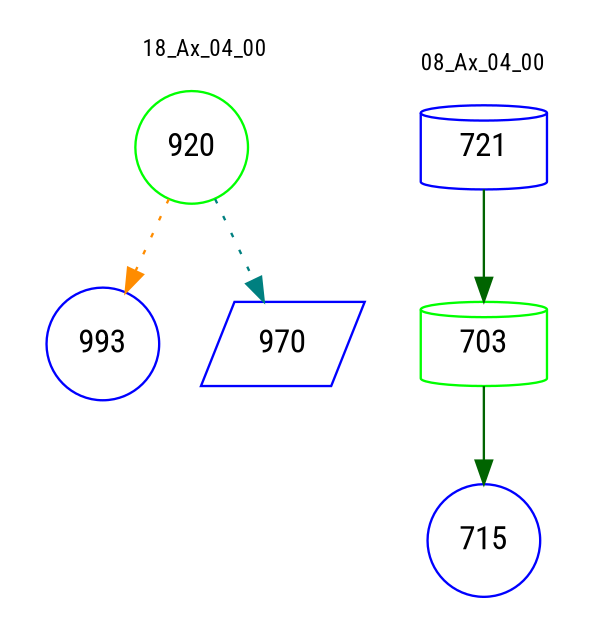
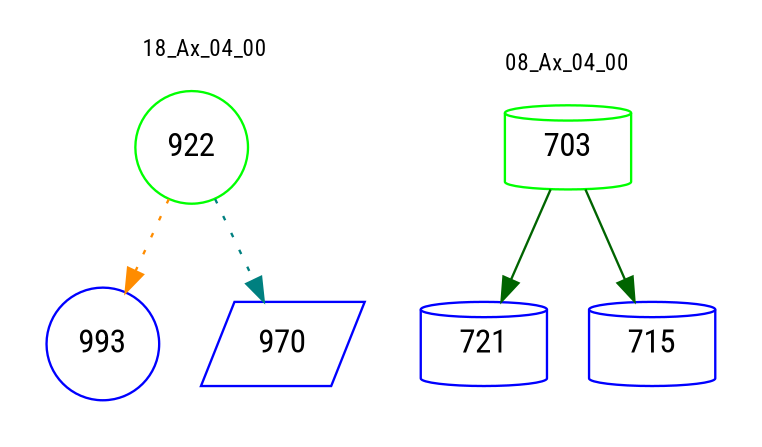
(192, 147) -> (192, 147)
(484, 233) -> (531, 235)
(484, 541) -> (652, 344)
